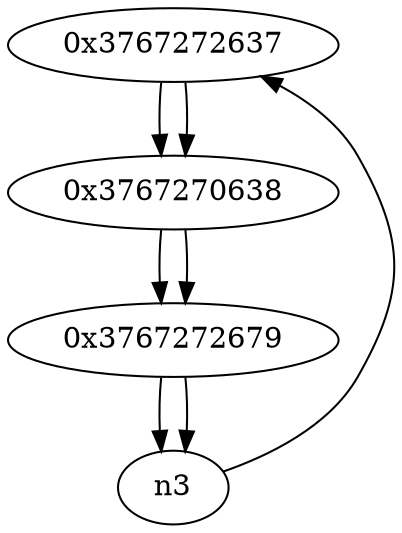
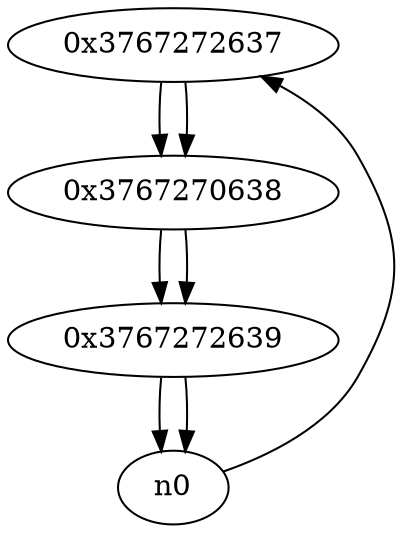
(173, 340) -> (173, 340)
(173, 488) -> (173, 488)
